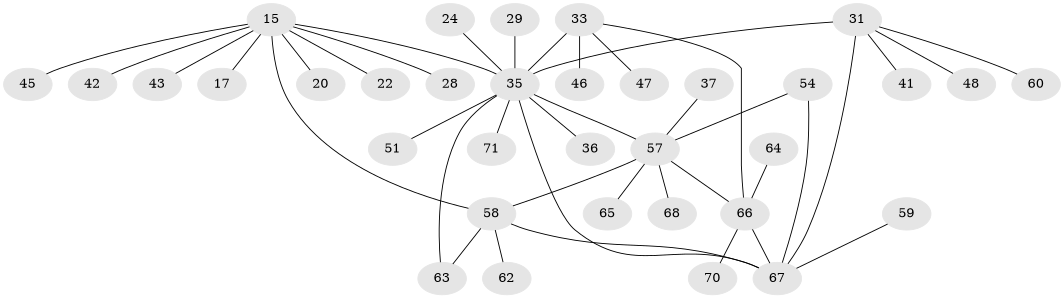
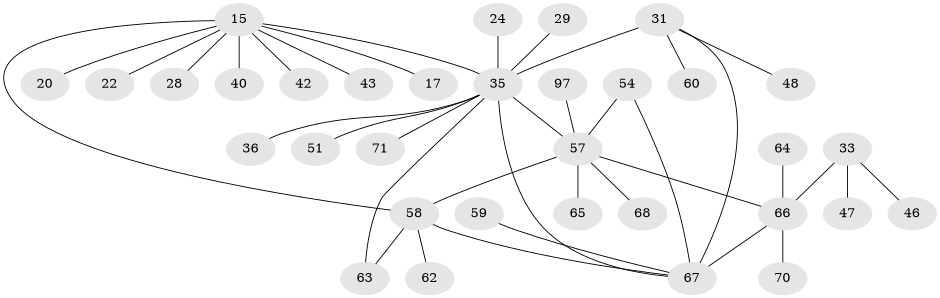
(547, 52) -> none
(28, 84) -> (239, 84)
(709, 84) -> (563, 84)
(907, 84) -> none
